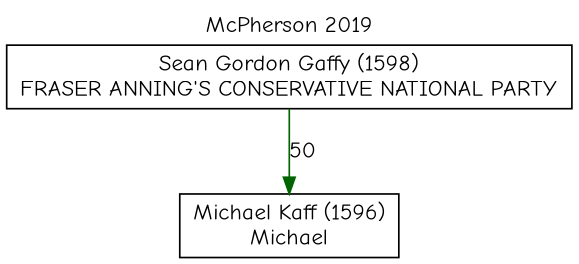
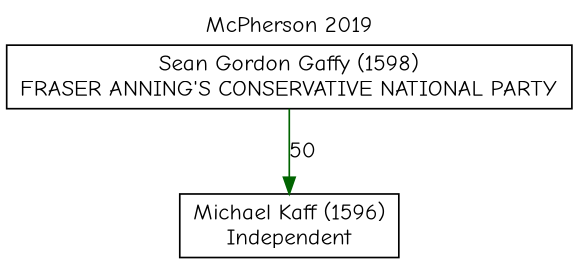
(289, 226) -> (289, 226)
